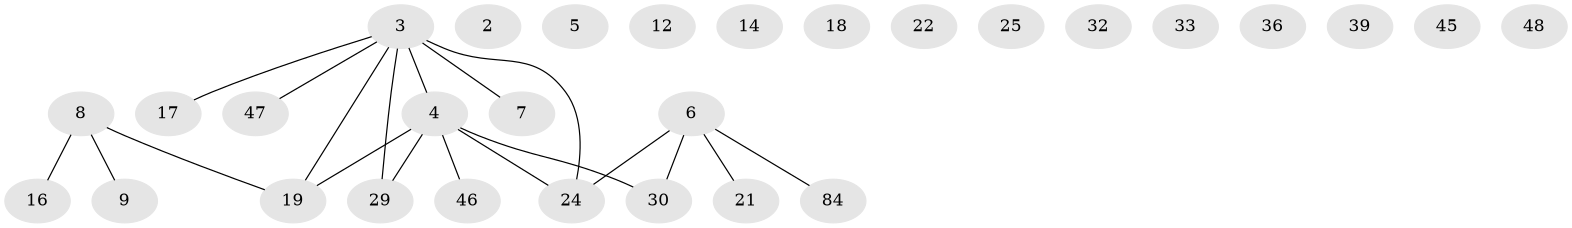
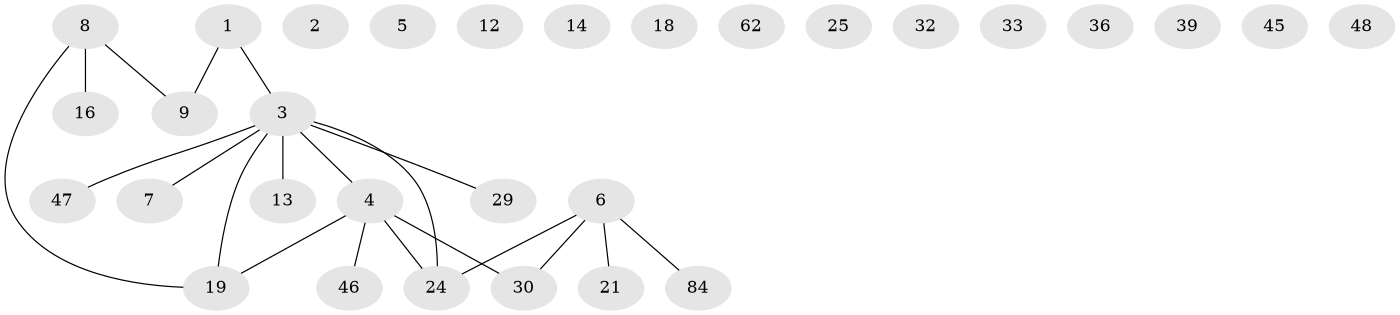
none -> (228, 27)
(924, 27) -> (752, 27)
(168, 114) -> (283, 201)
(408, 157) -> none
